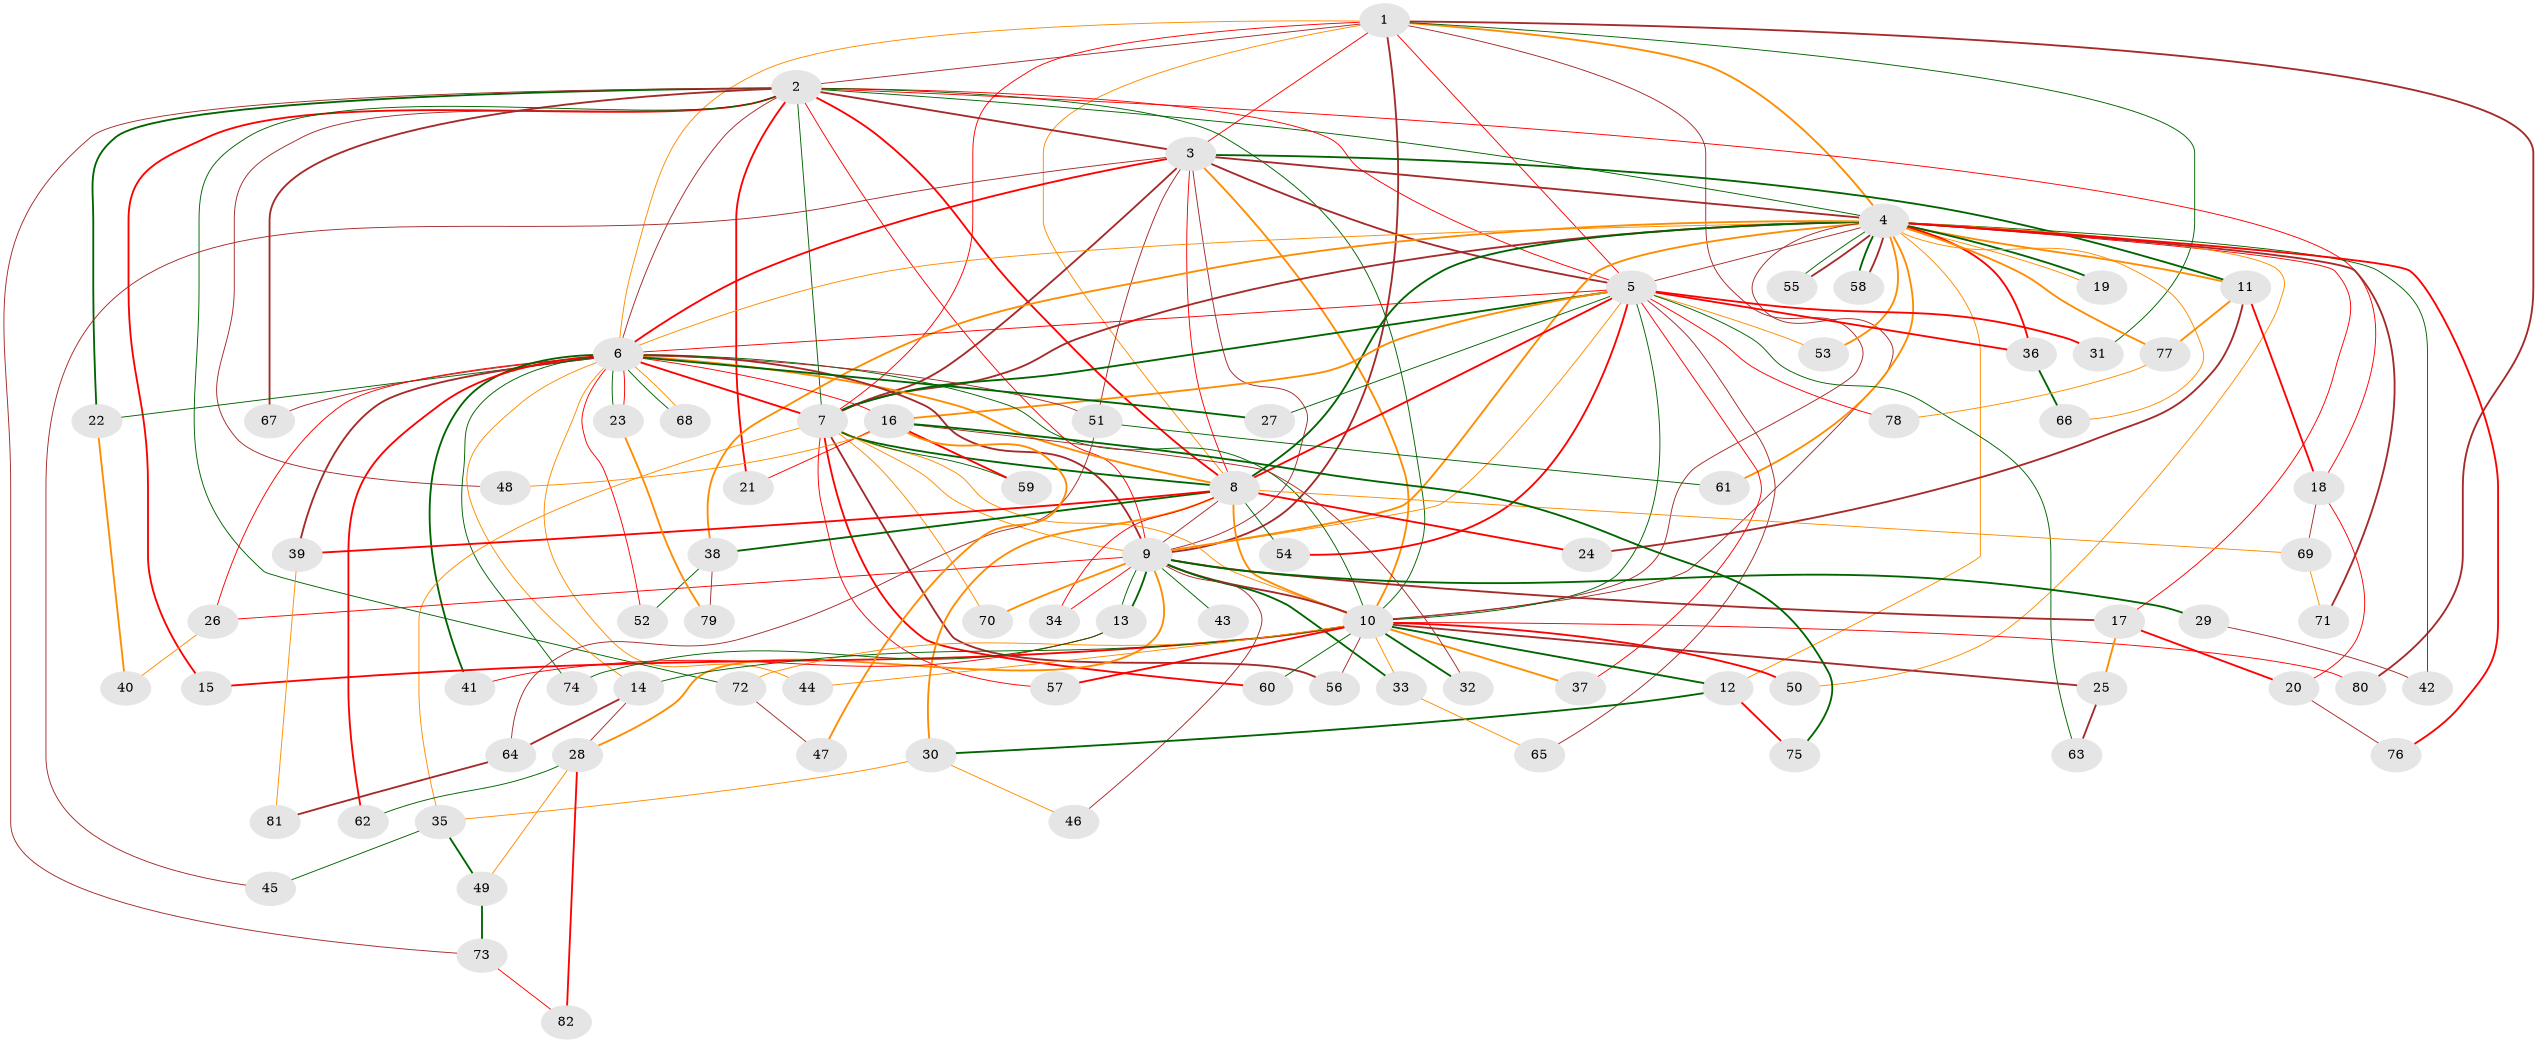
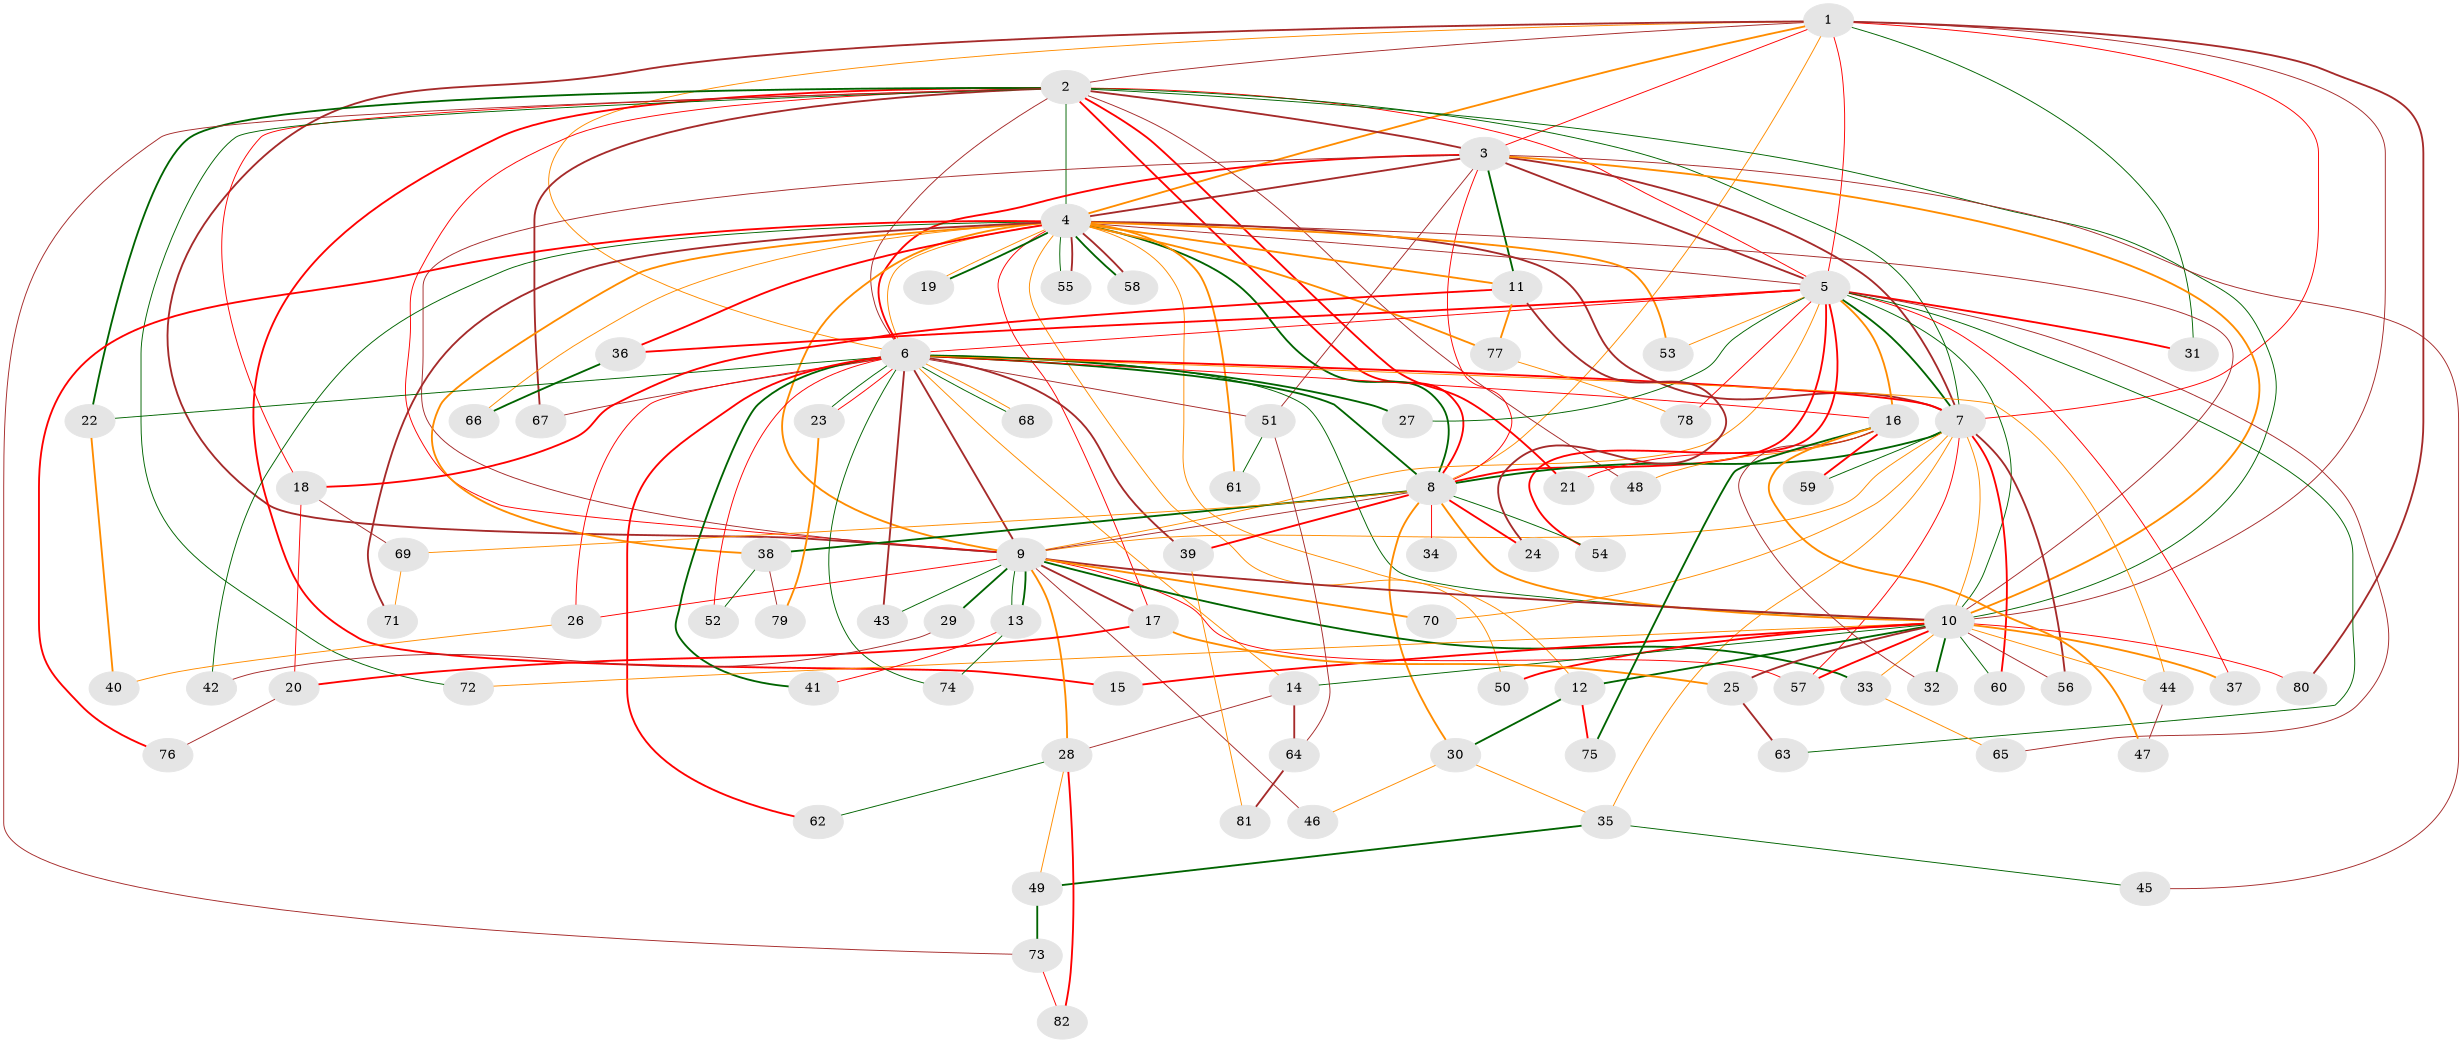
(932, 399) -> (1314, 398)
none -> (894, 488)
(1101, 588) -> (1252, 645)
(781, 722) -> (2158, 716)
